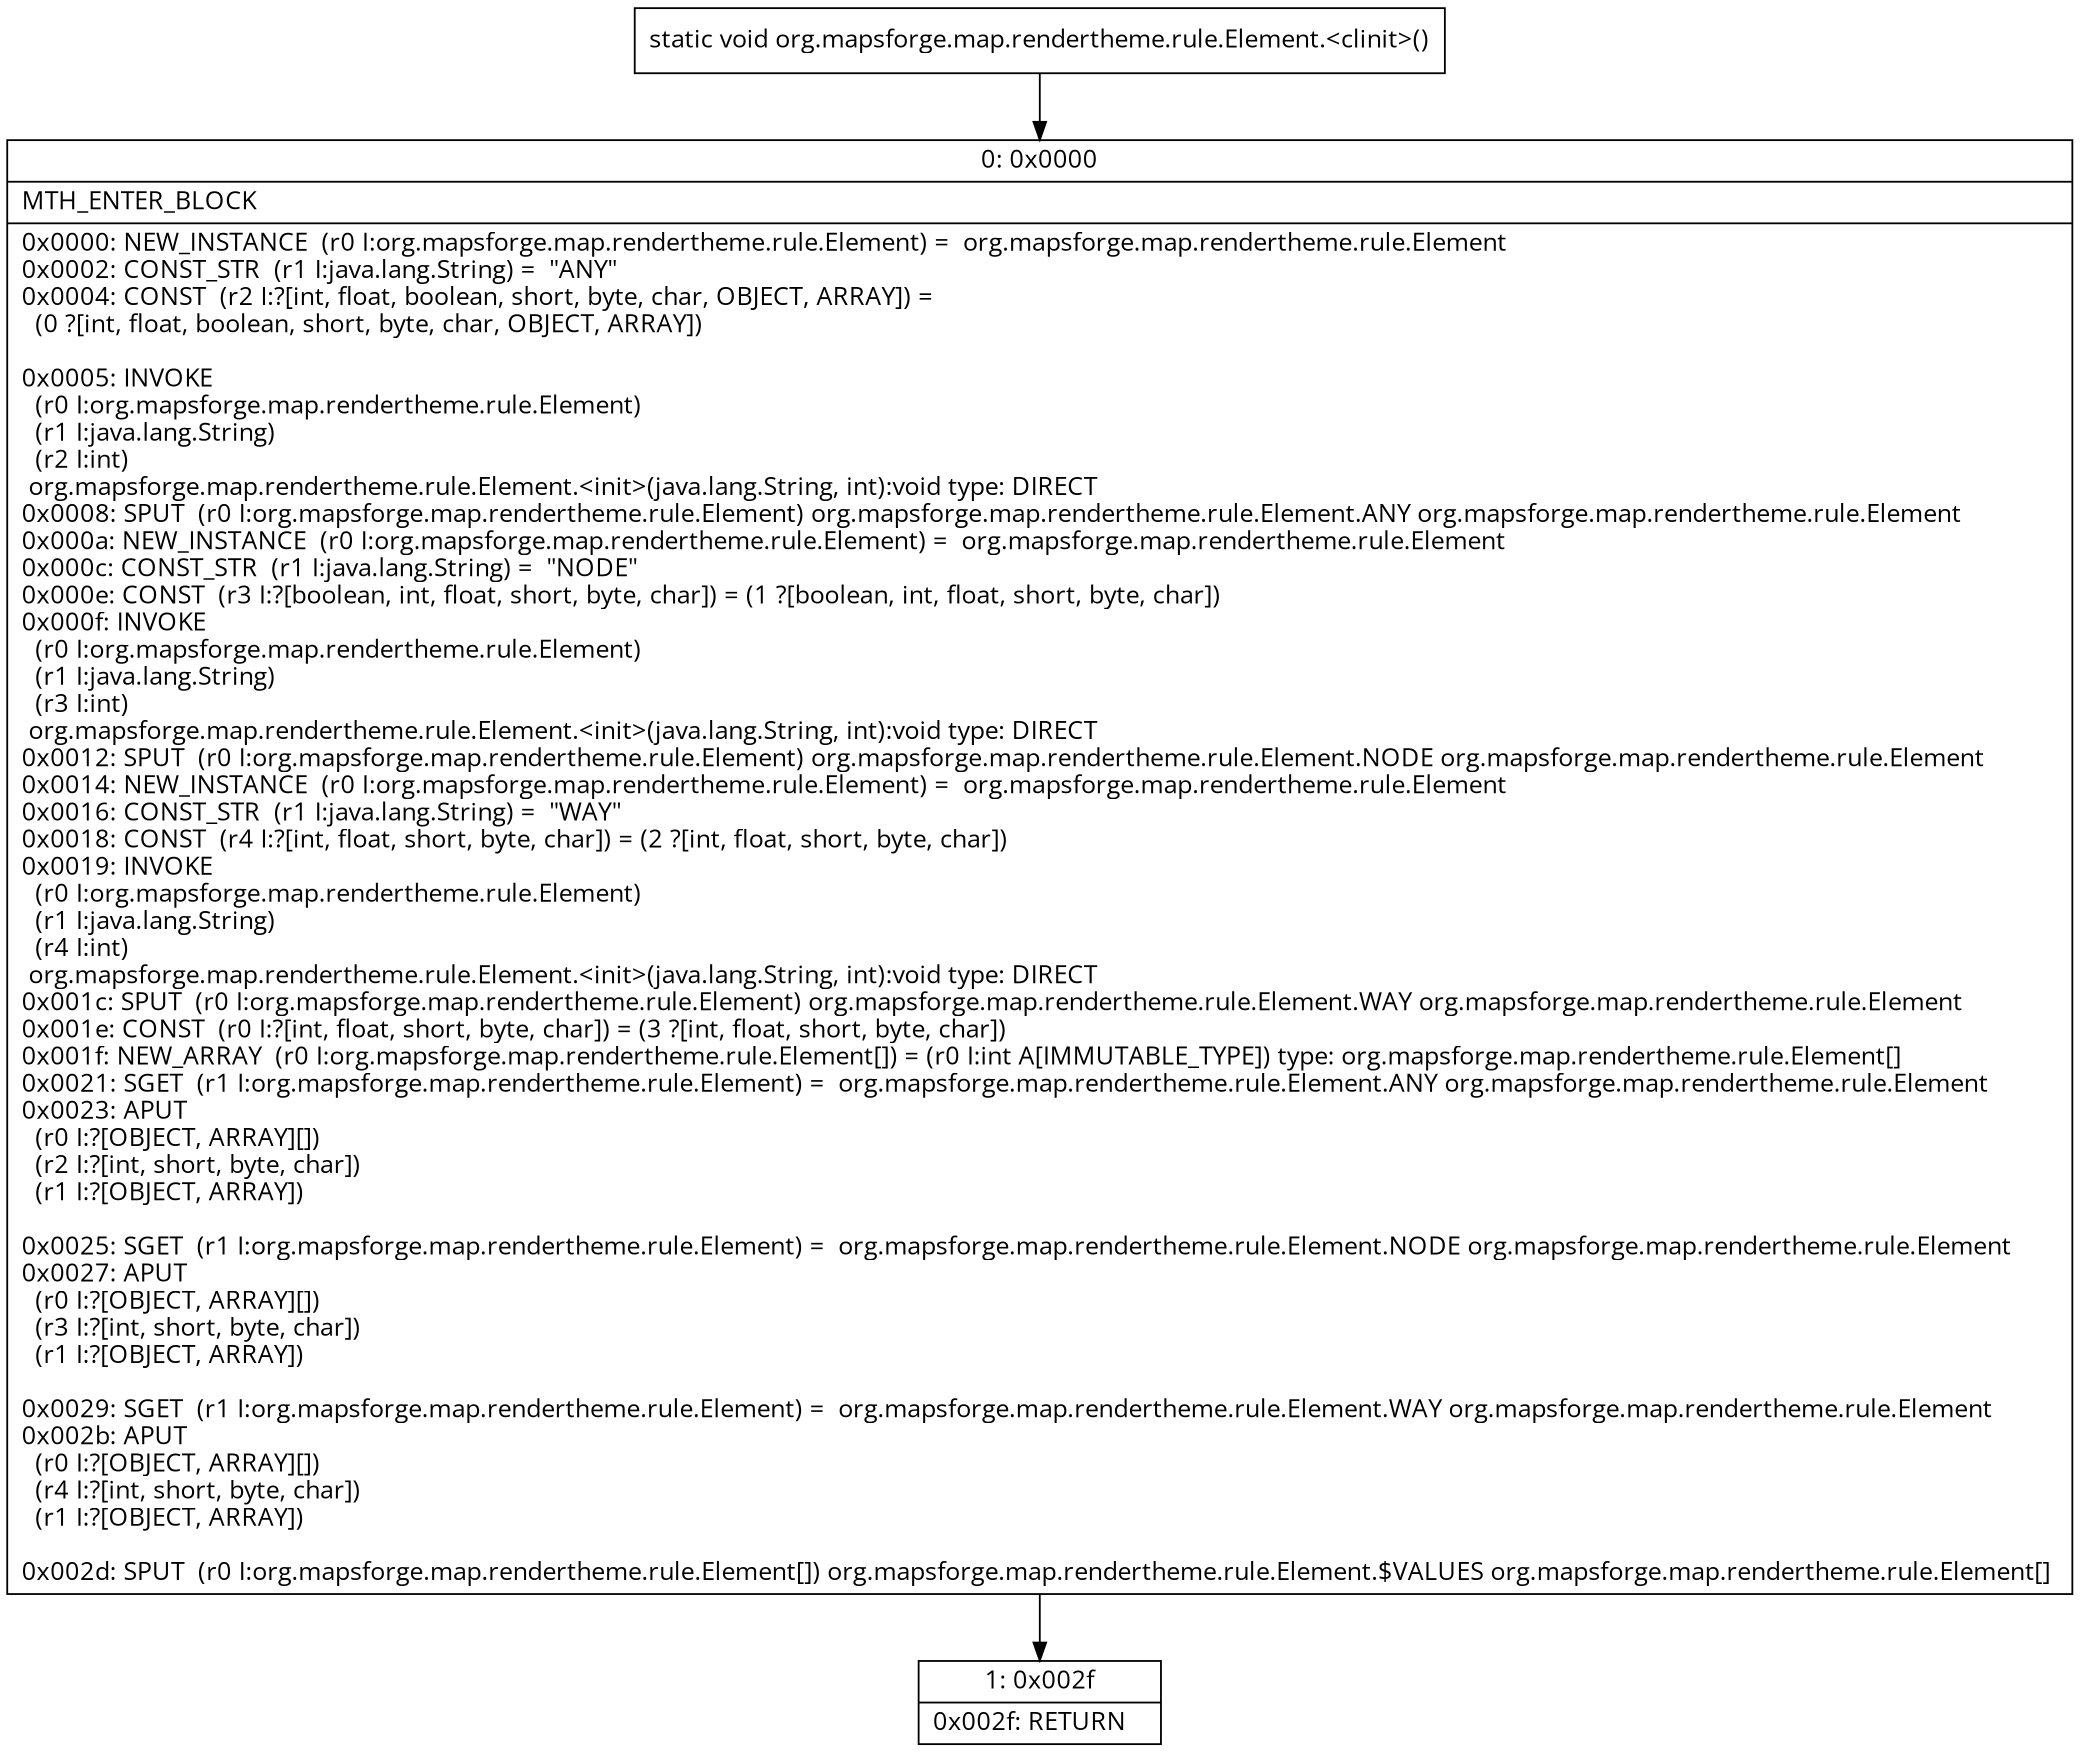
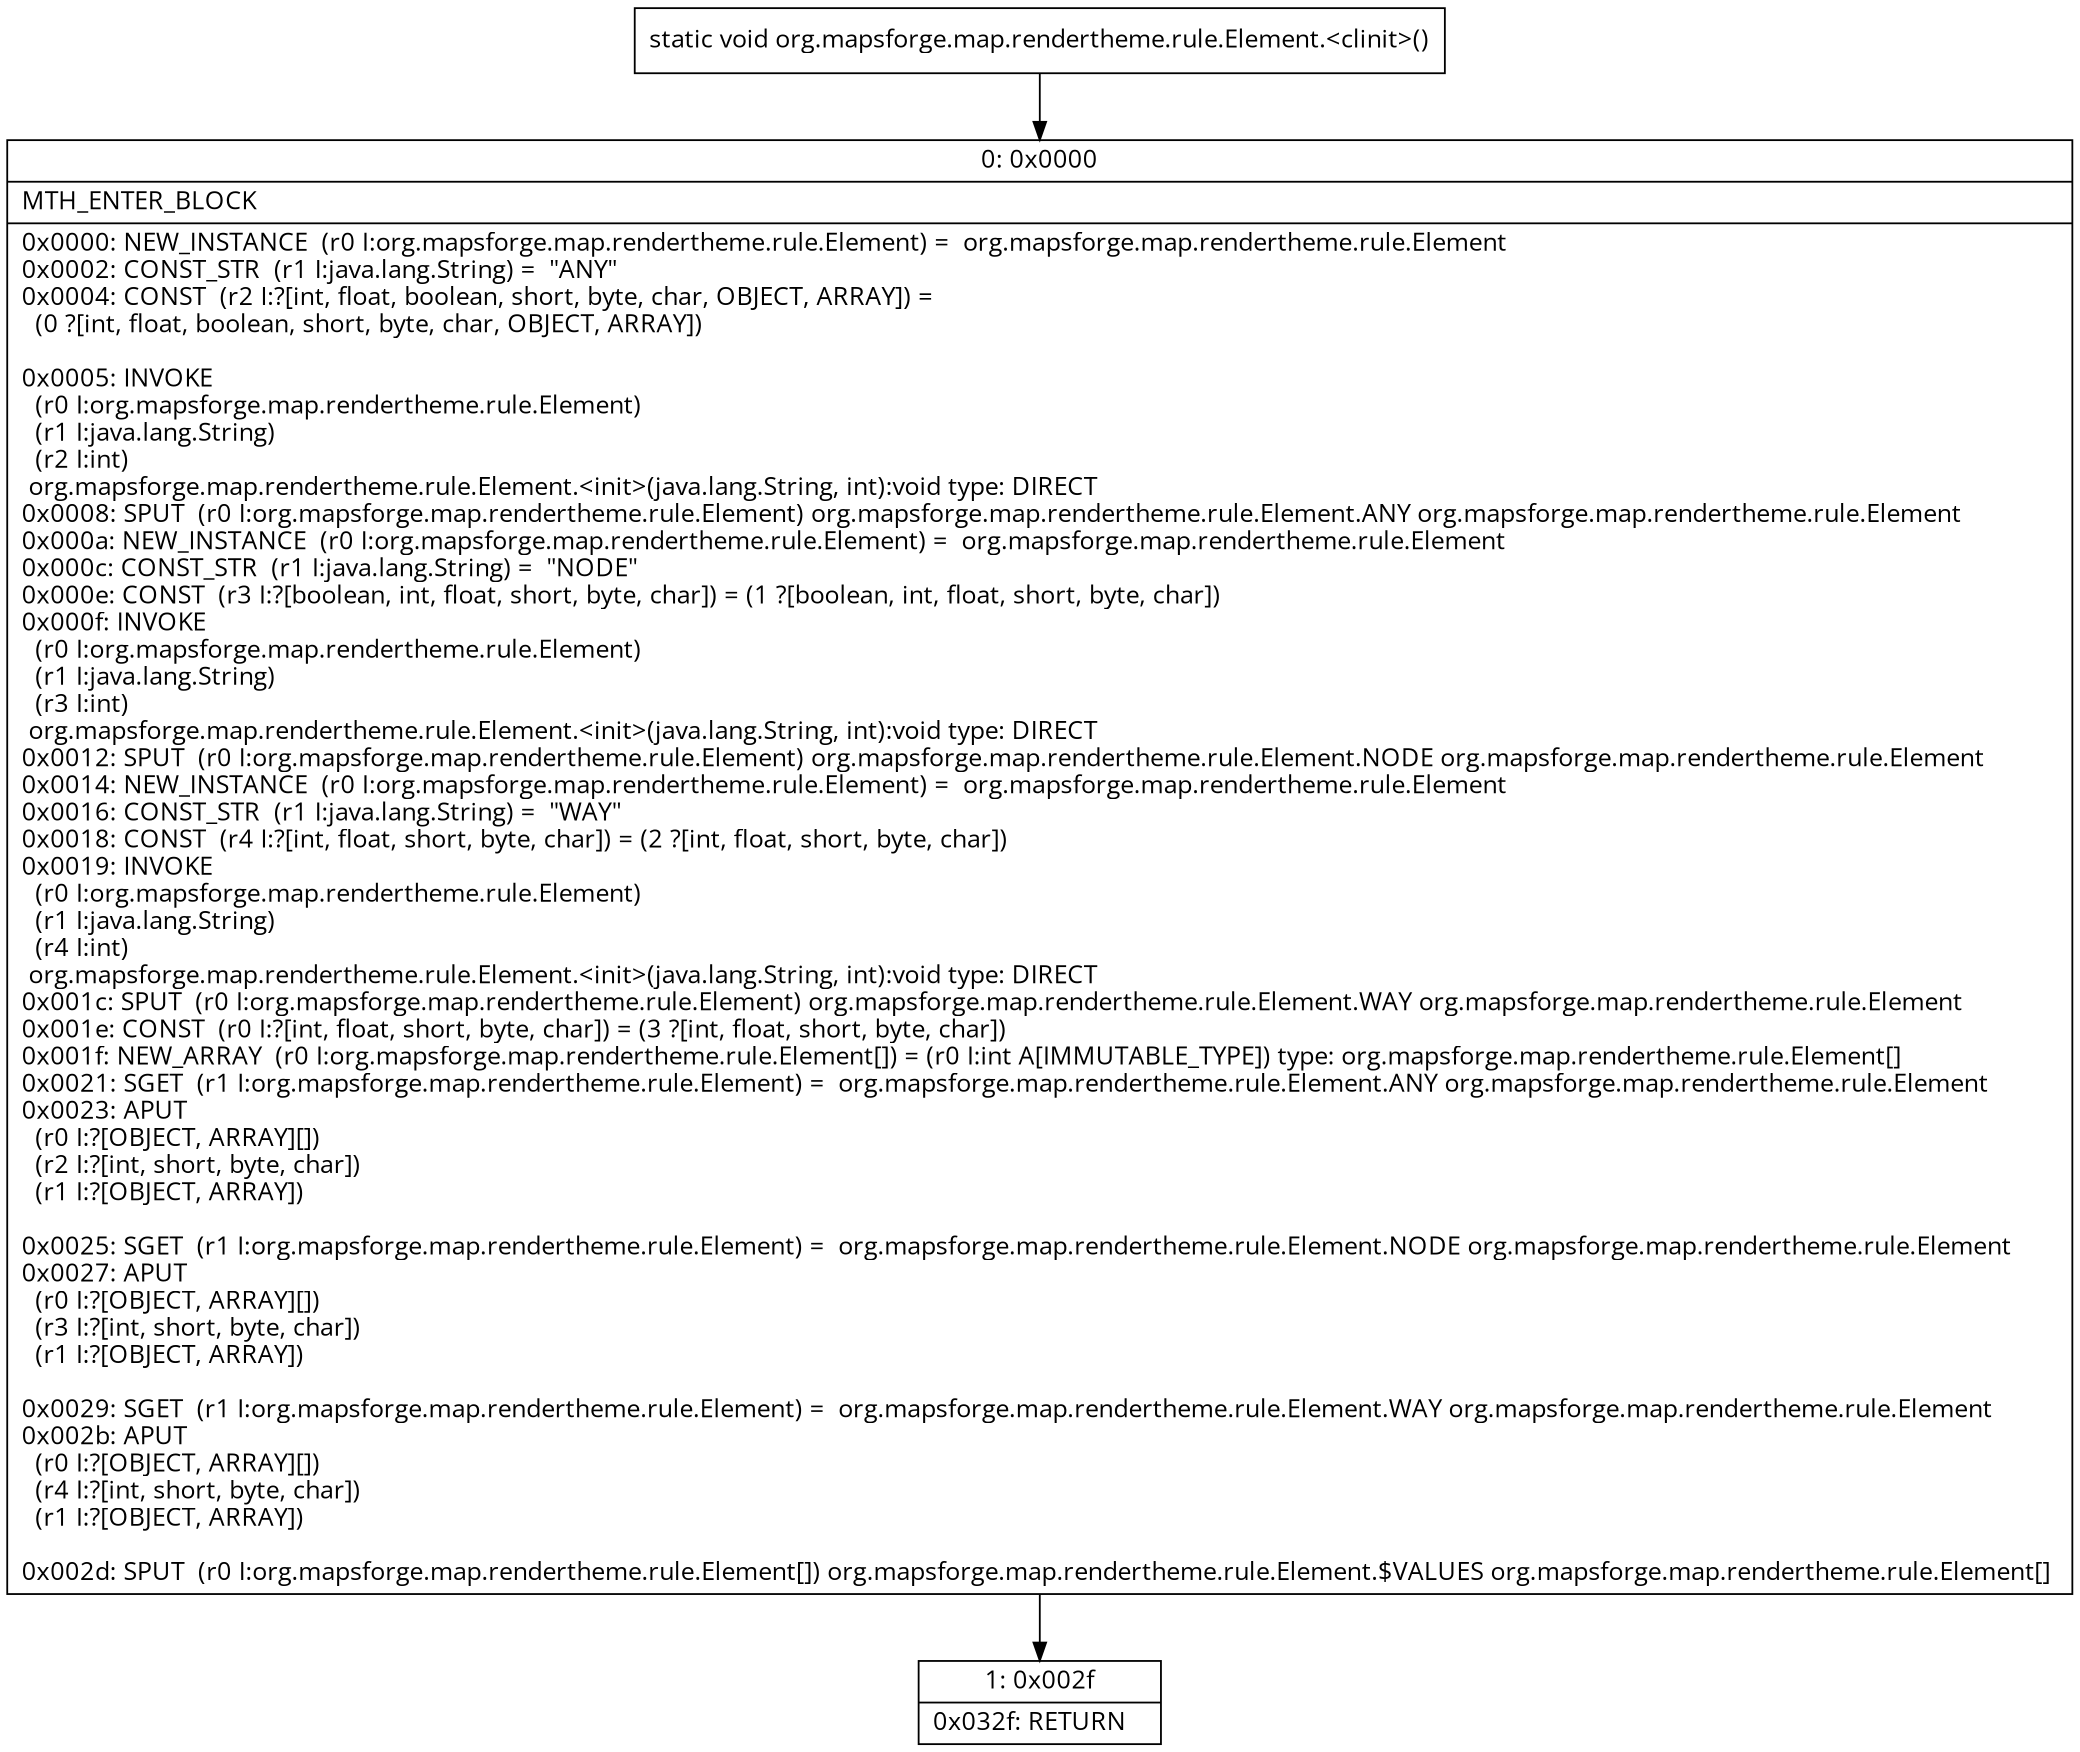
(1040, 1722) -> (1040, 1722)
